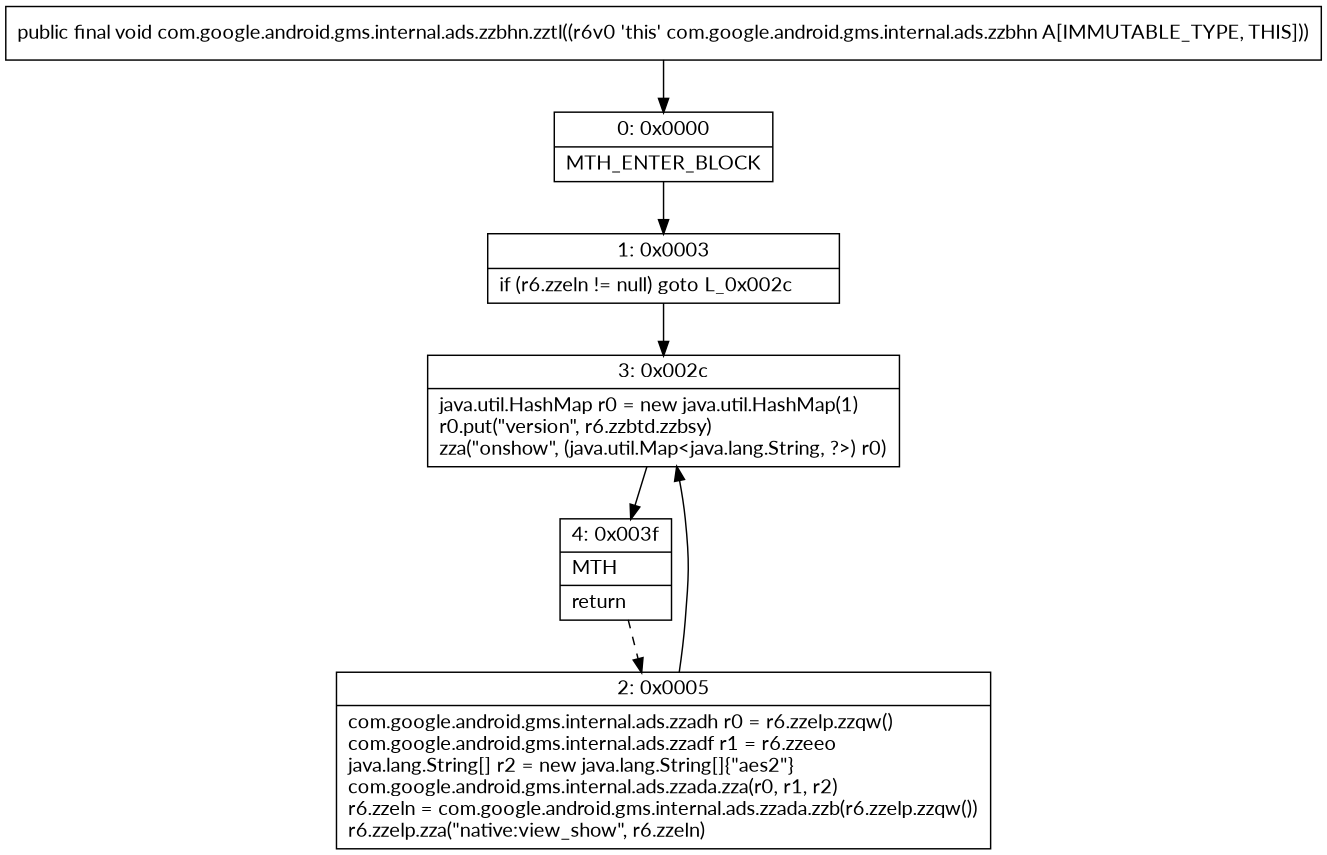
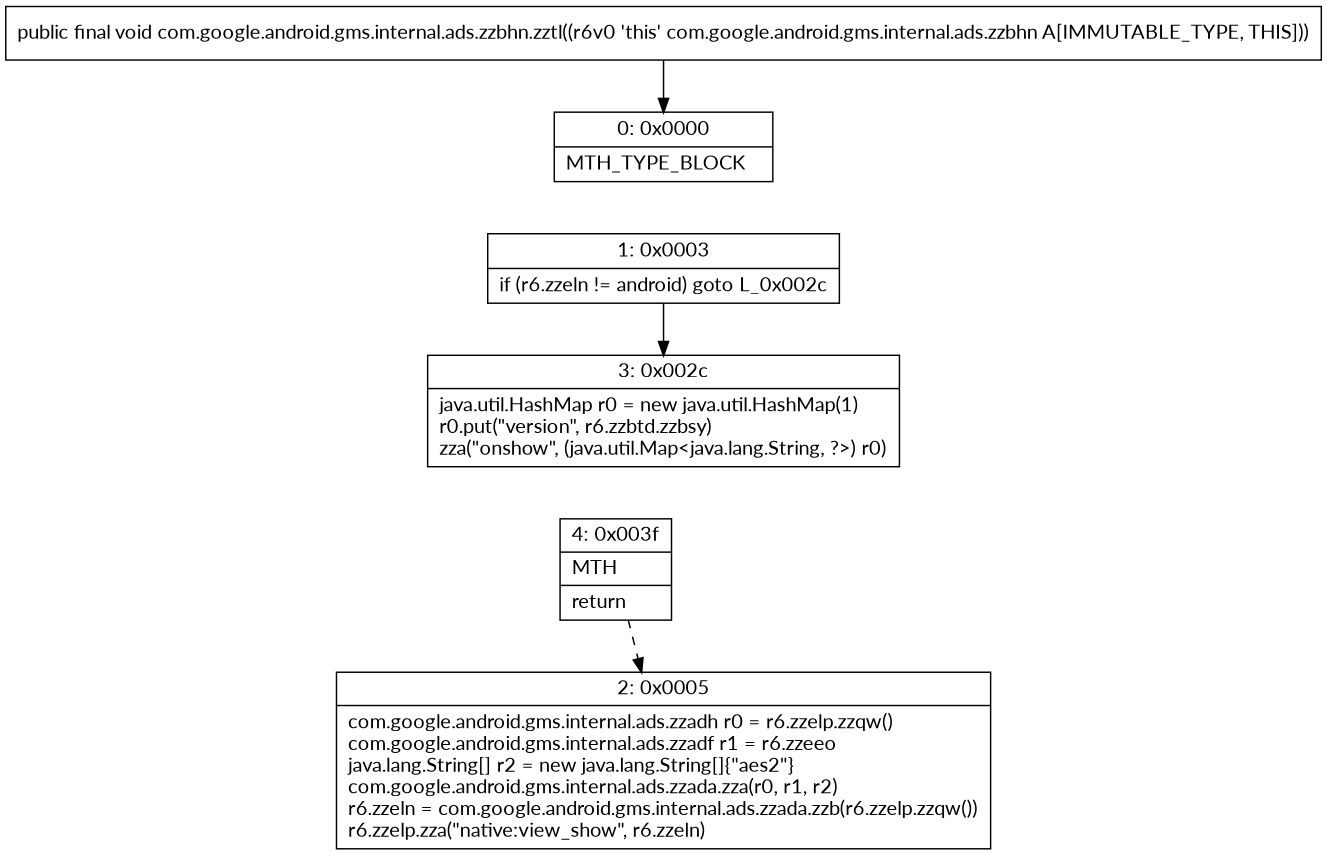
(664, 164) -> (656, 164)
(664, 200) -> none
(646, 285) -> (664, 285)
(641, 486) -> none
(688, 577) -> none
